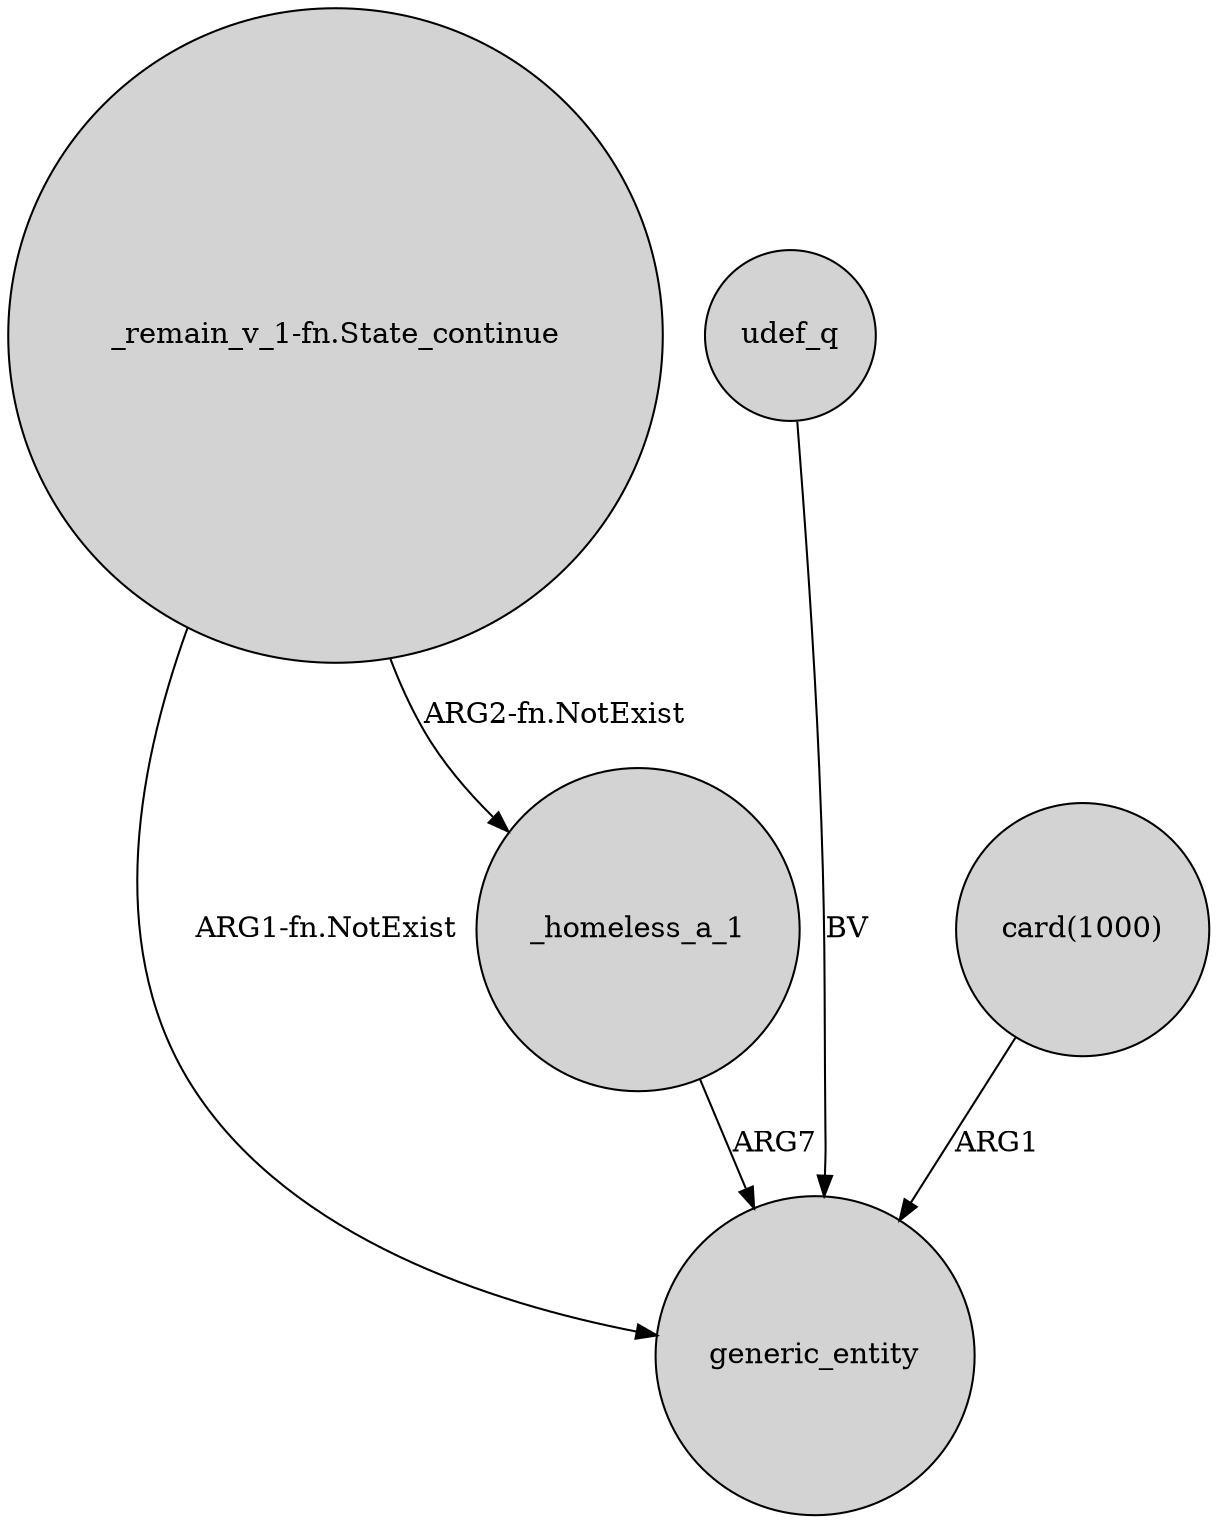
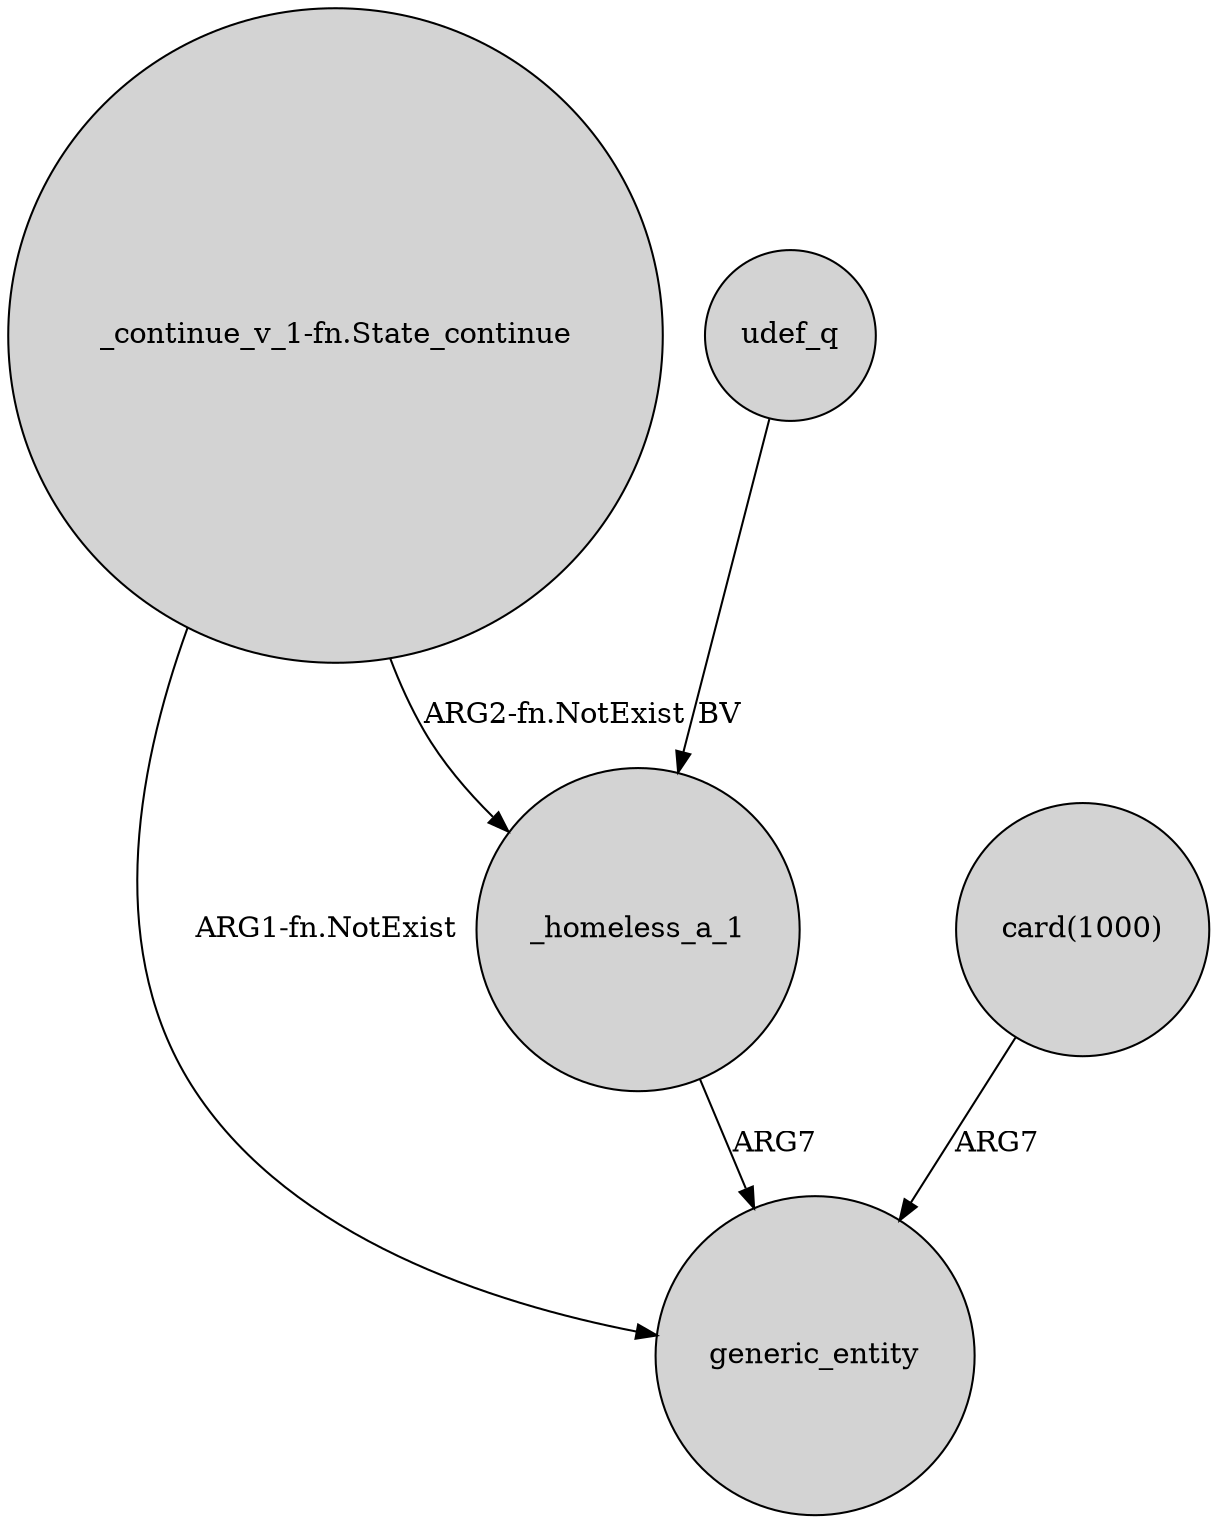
(336, 336) -> (336, 336)
(820, 798) -> (726, 586)
(997, 1144) -> (997, 1144)
